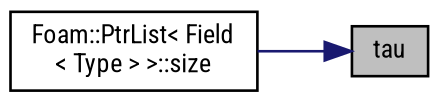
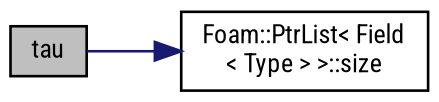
(291, 51) -> (121, 51)
